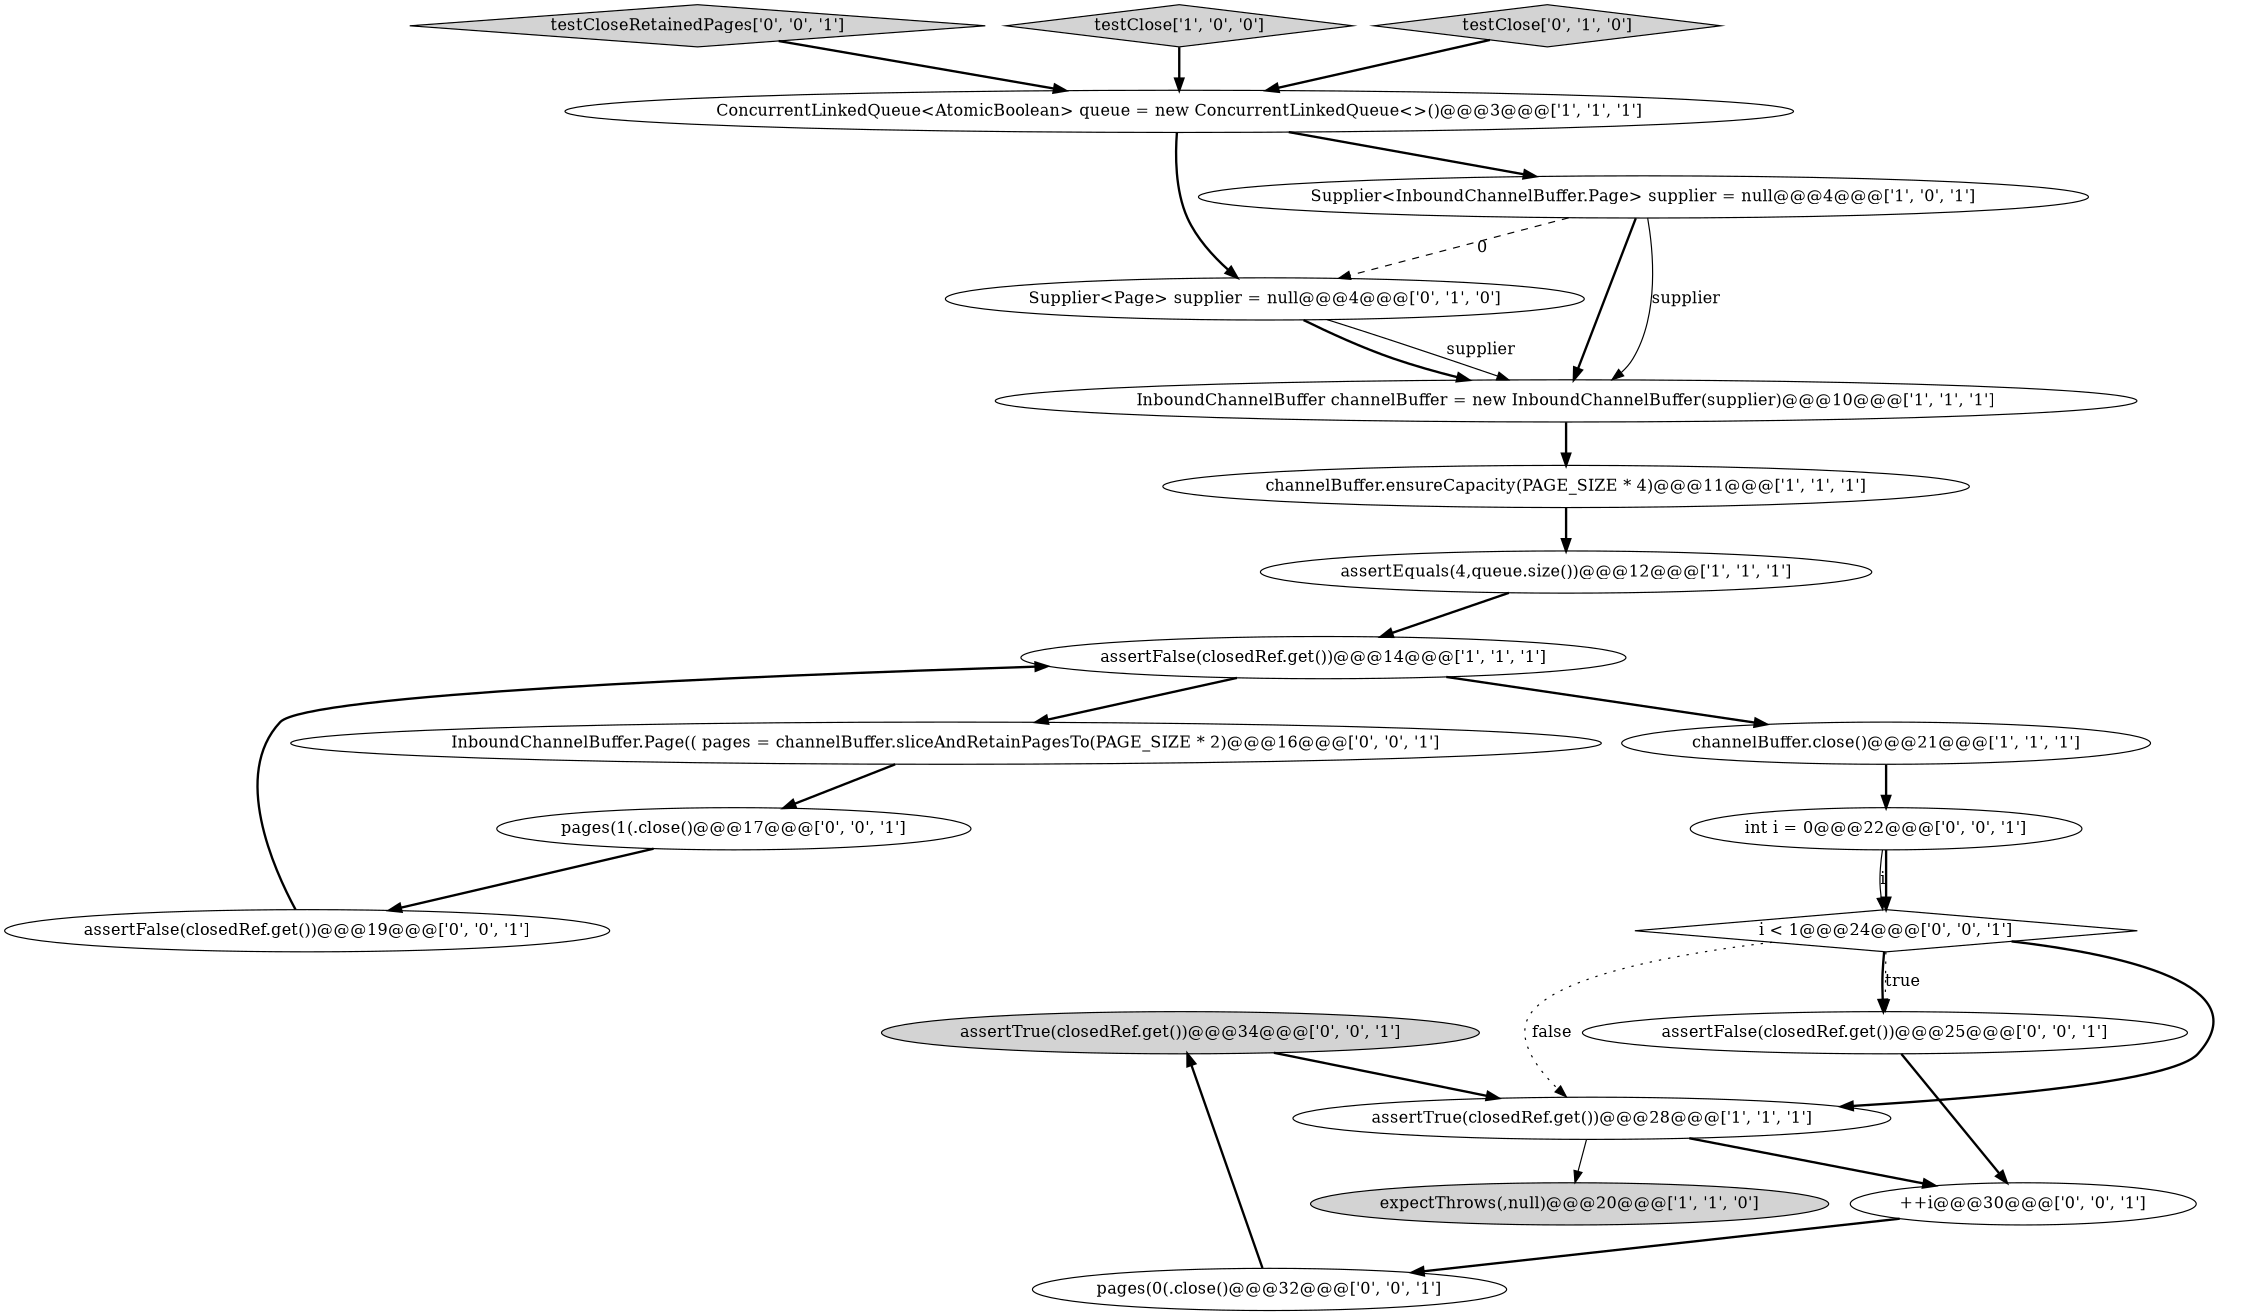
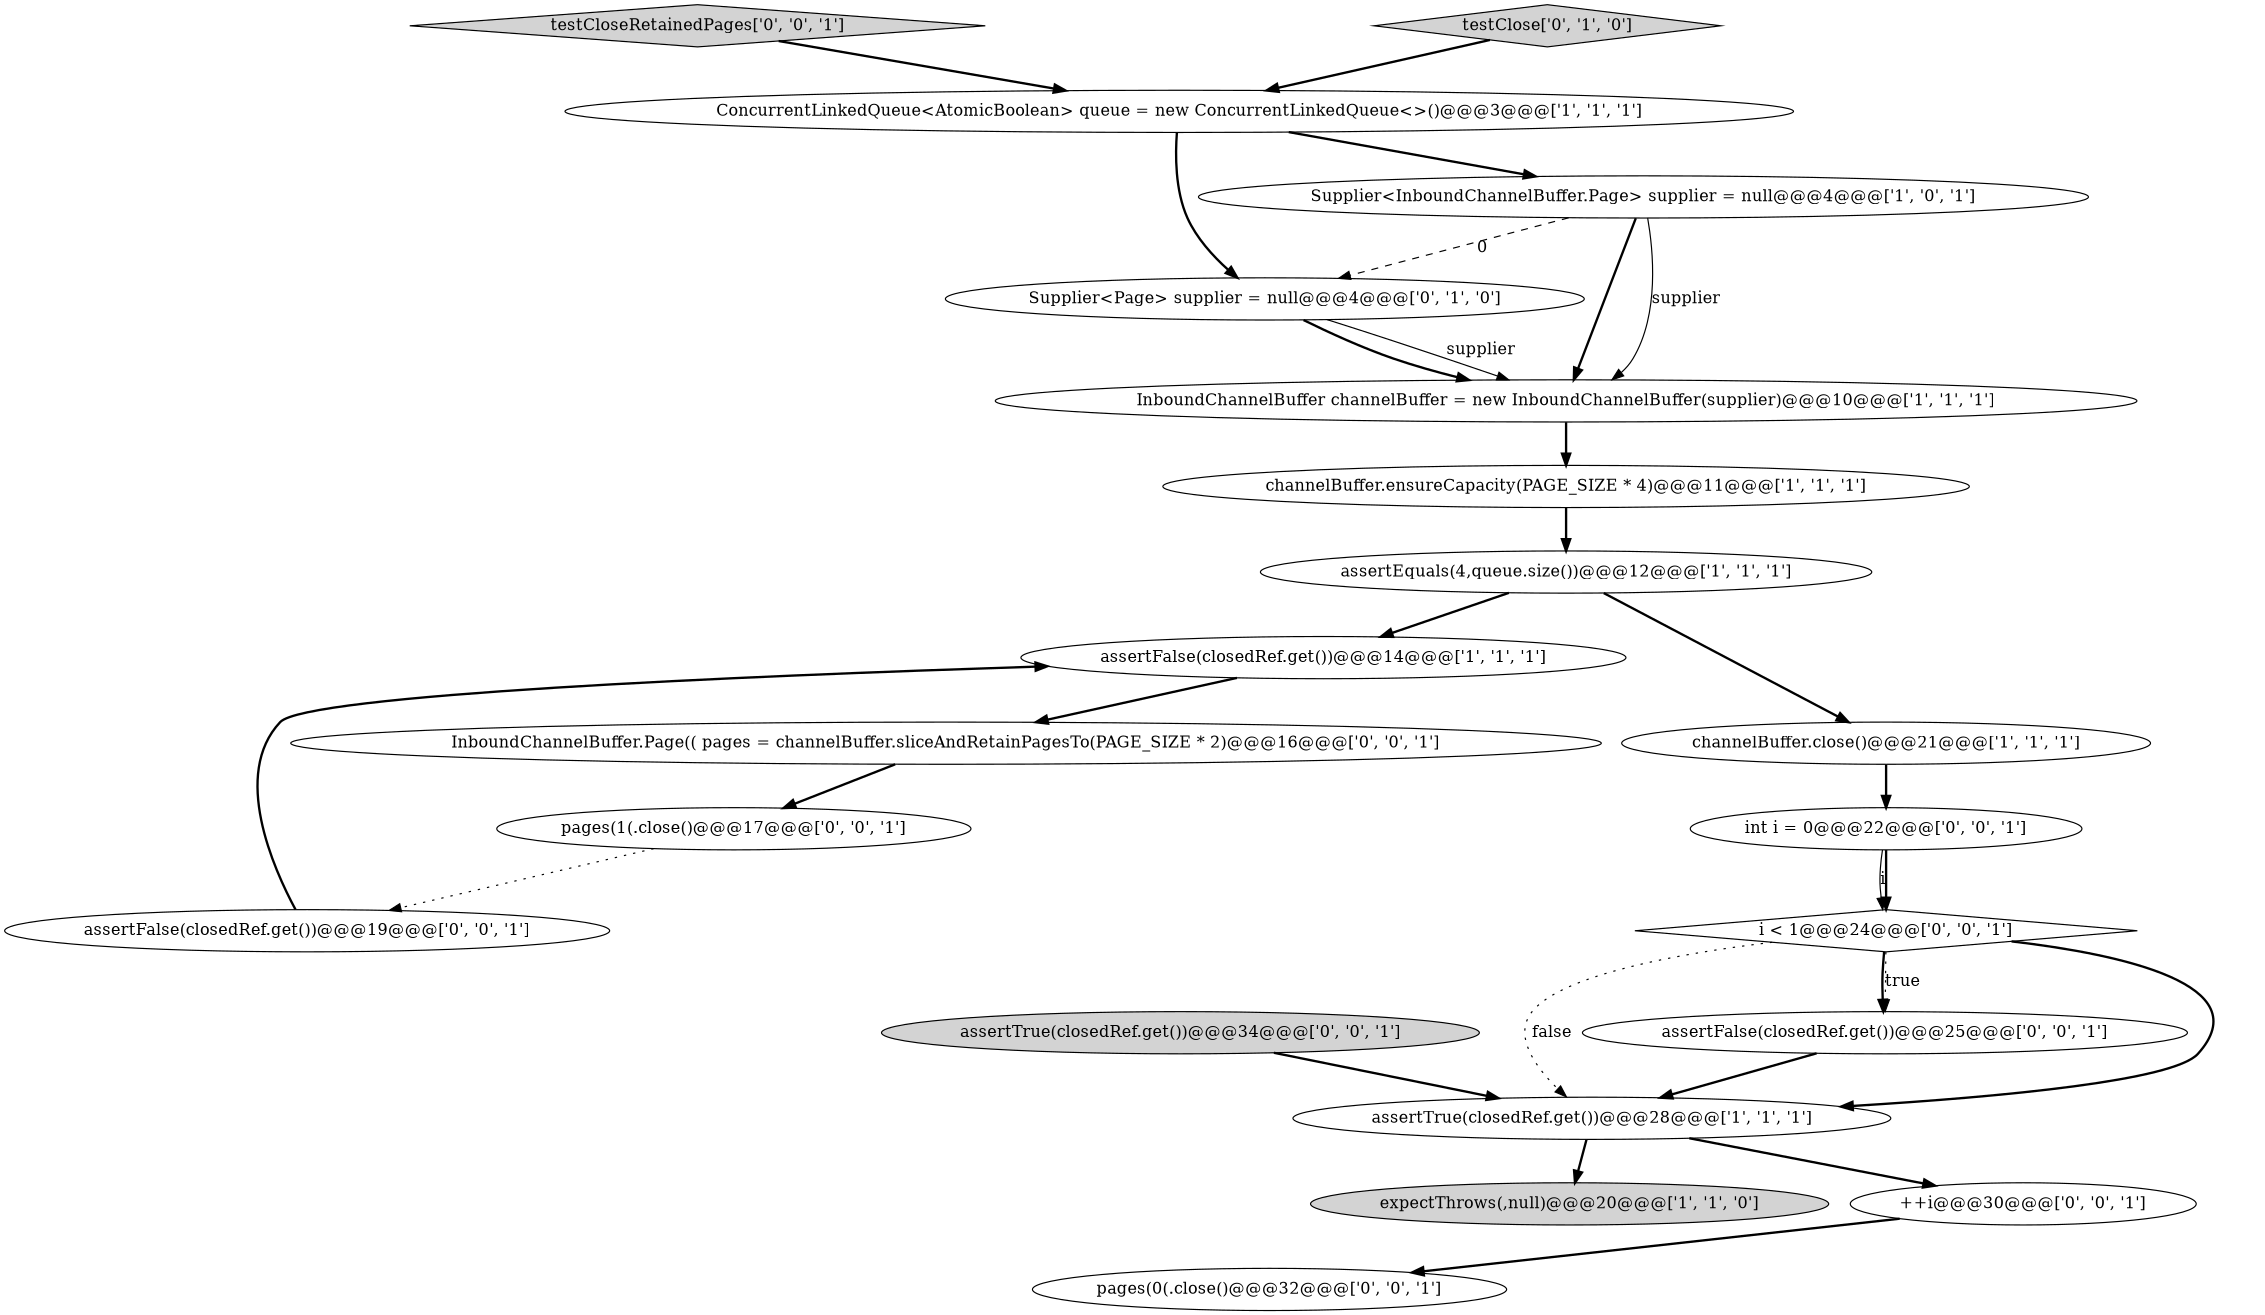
(1179, 26) -> none
(1600, 700) -> (1721, 655)
(527, 878) -> (527, 878)
(1950, 1114) -> (1744, 1074)
(1582, 1155) -> (1582, 1155)
(1227, 1167) -> none
